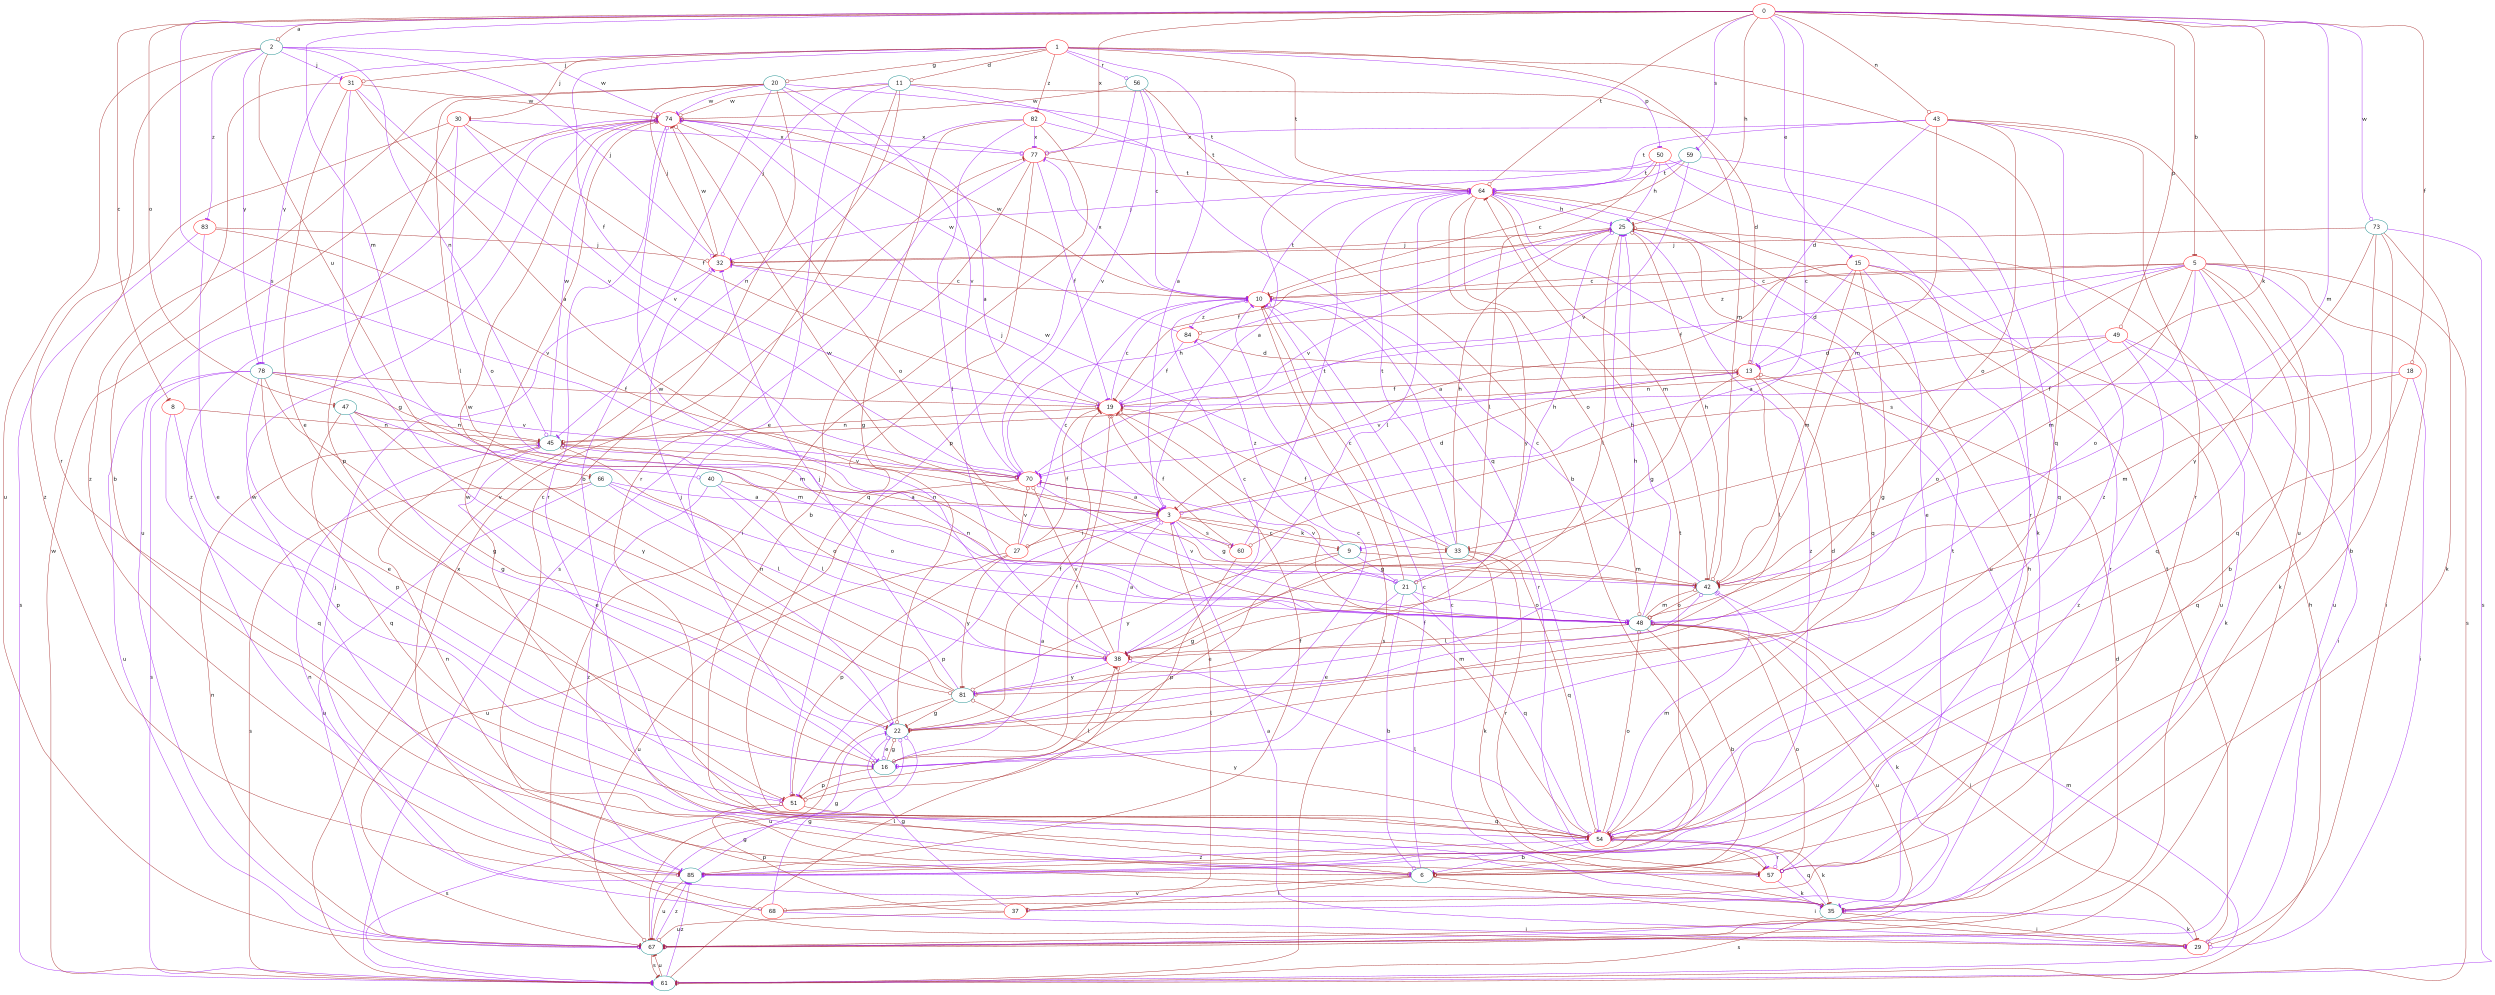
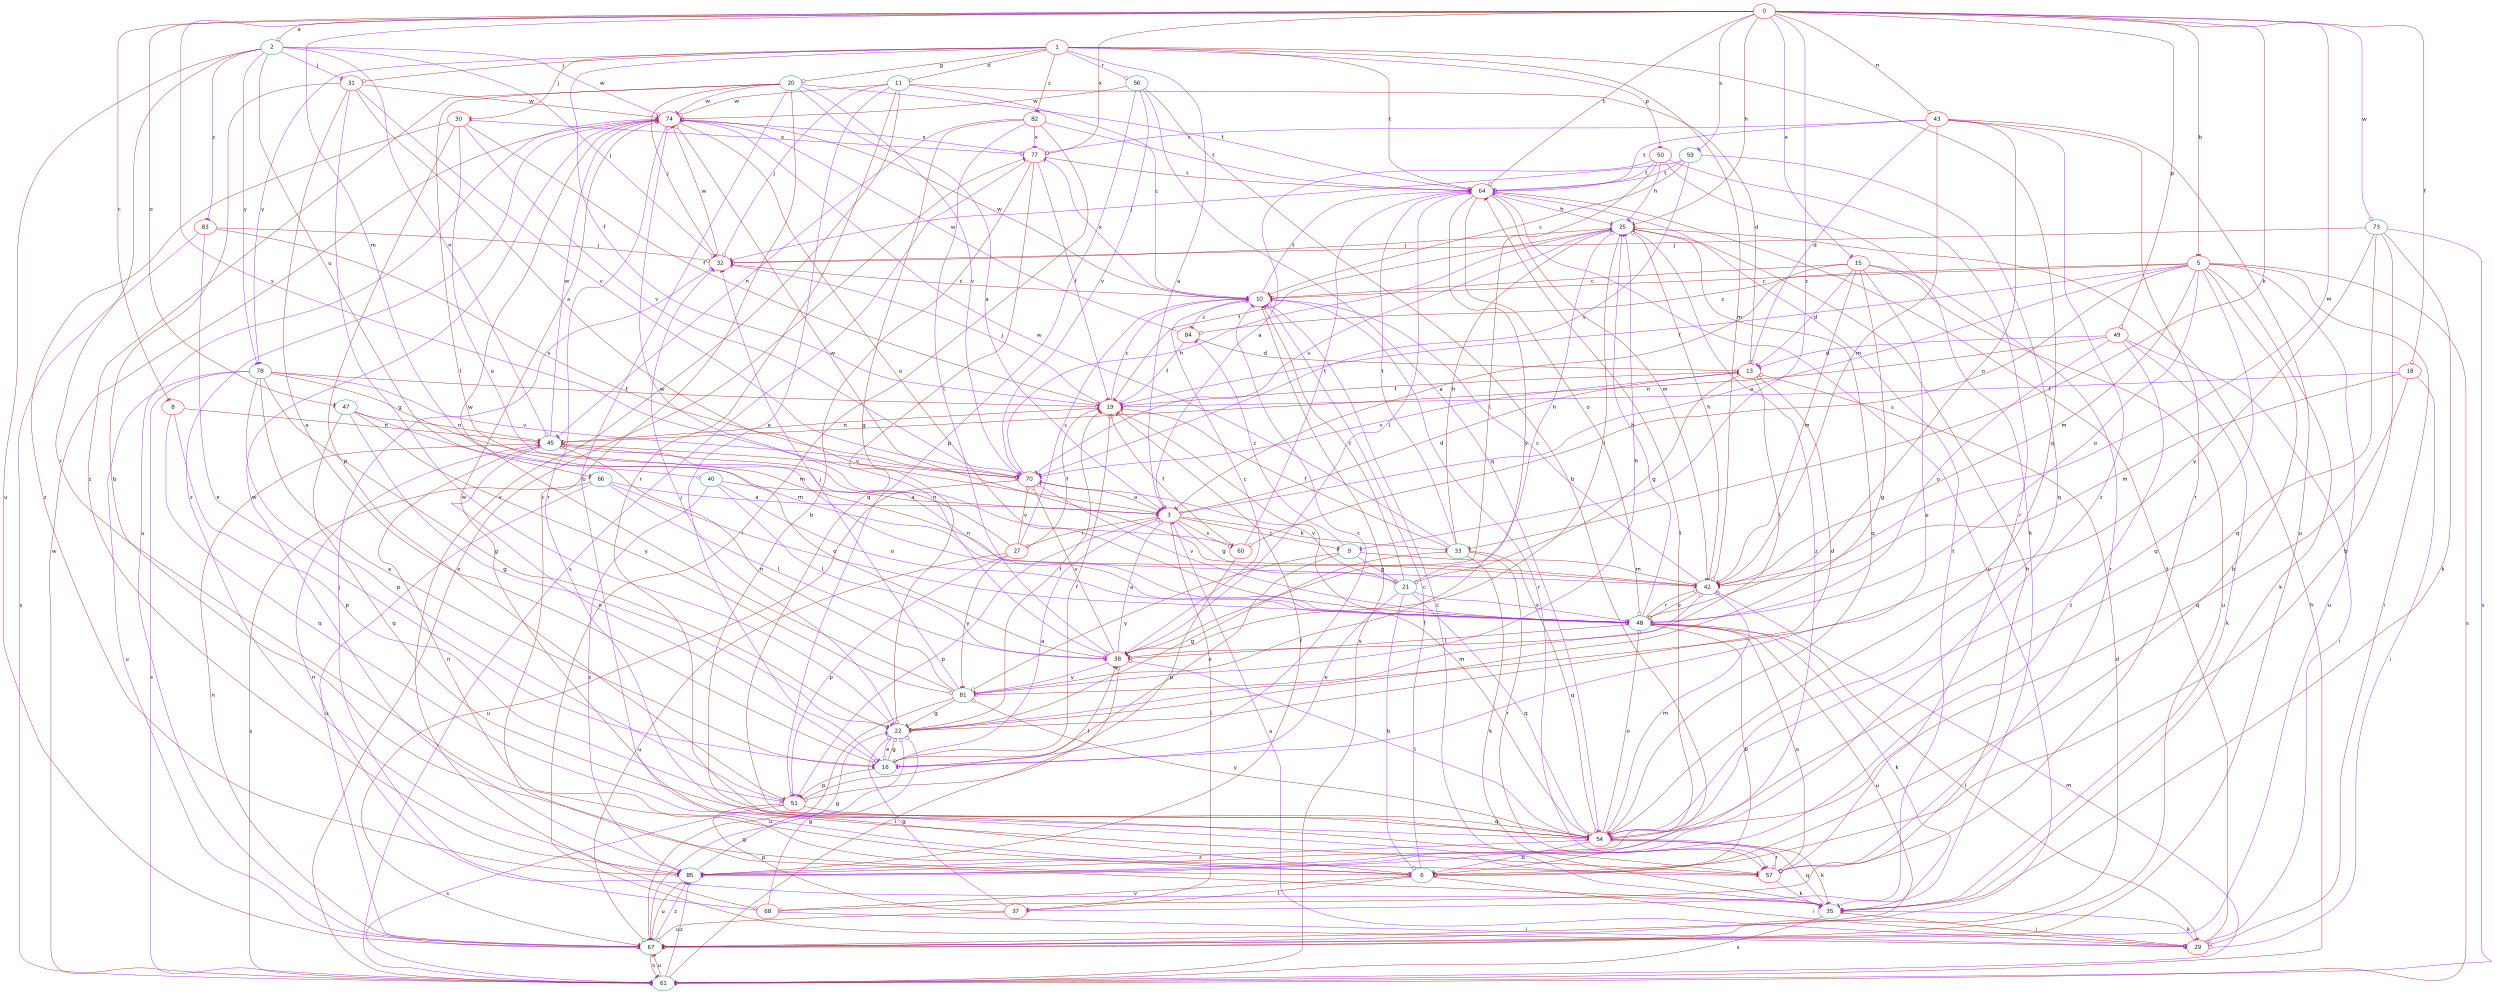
(1665, 605) -> (1666, 605)
(866, 648) -> (861, 644)
